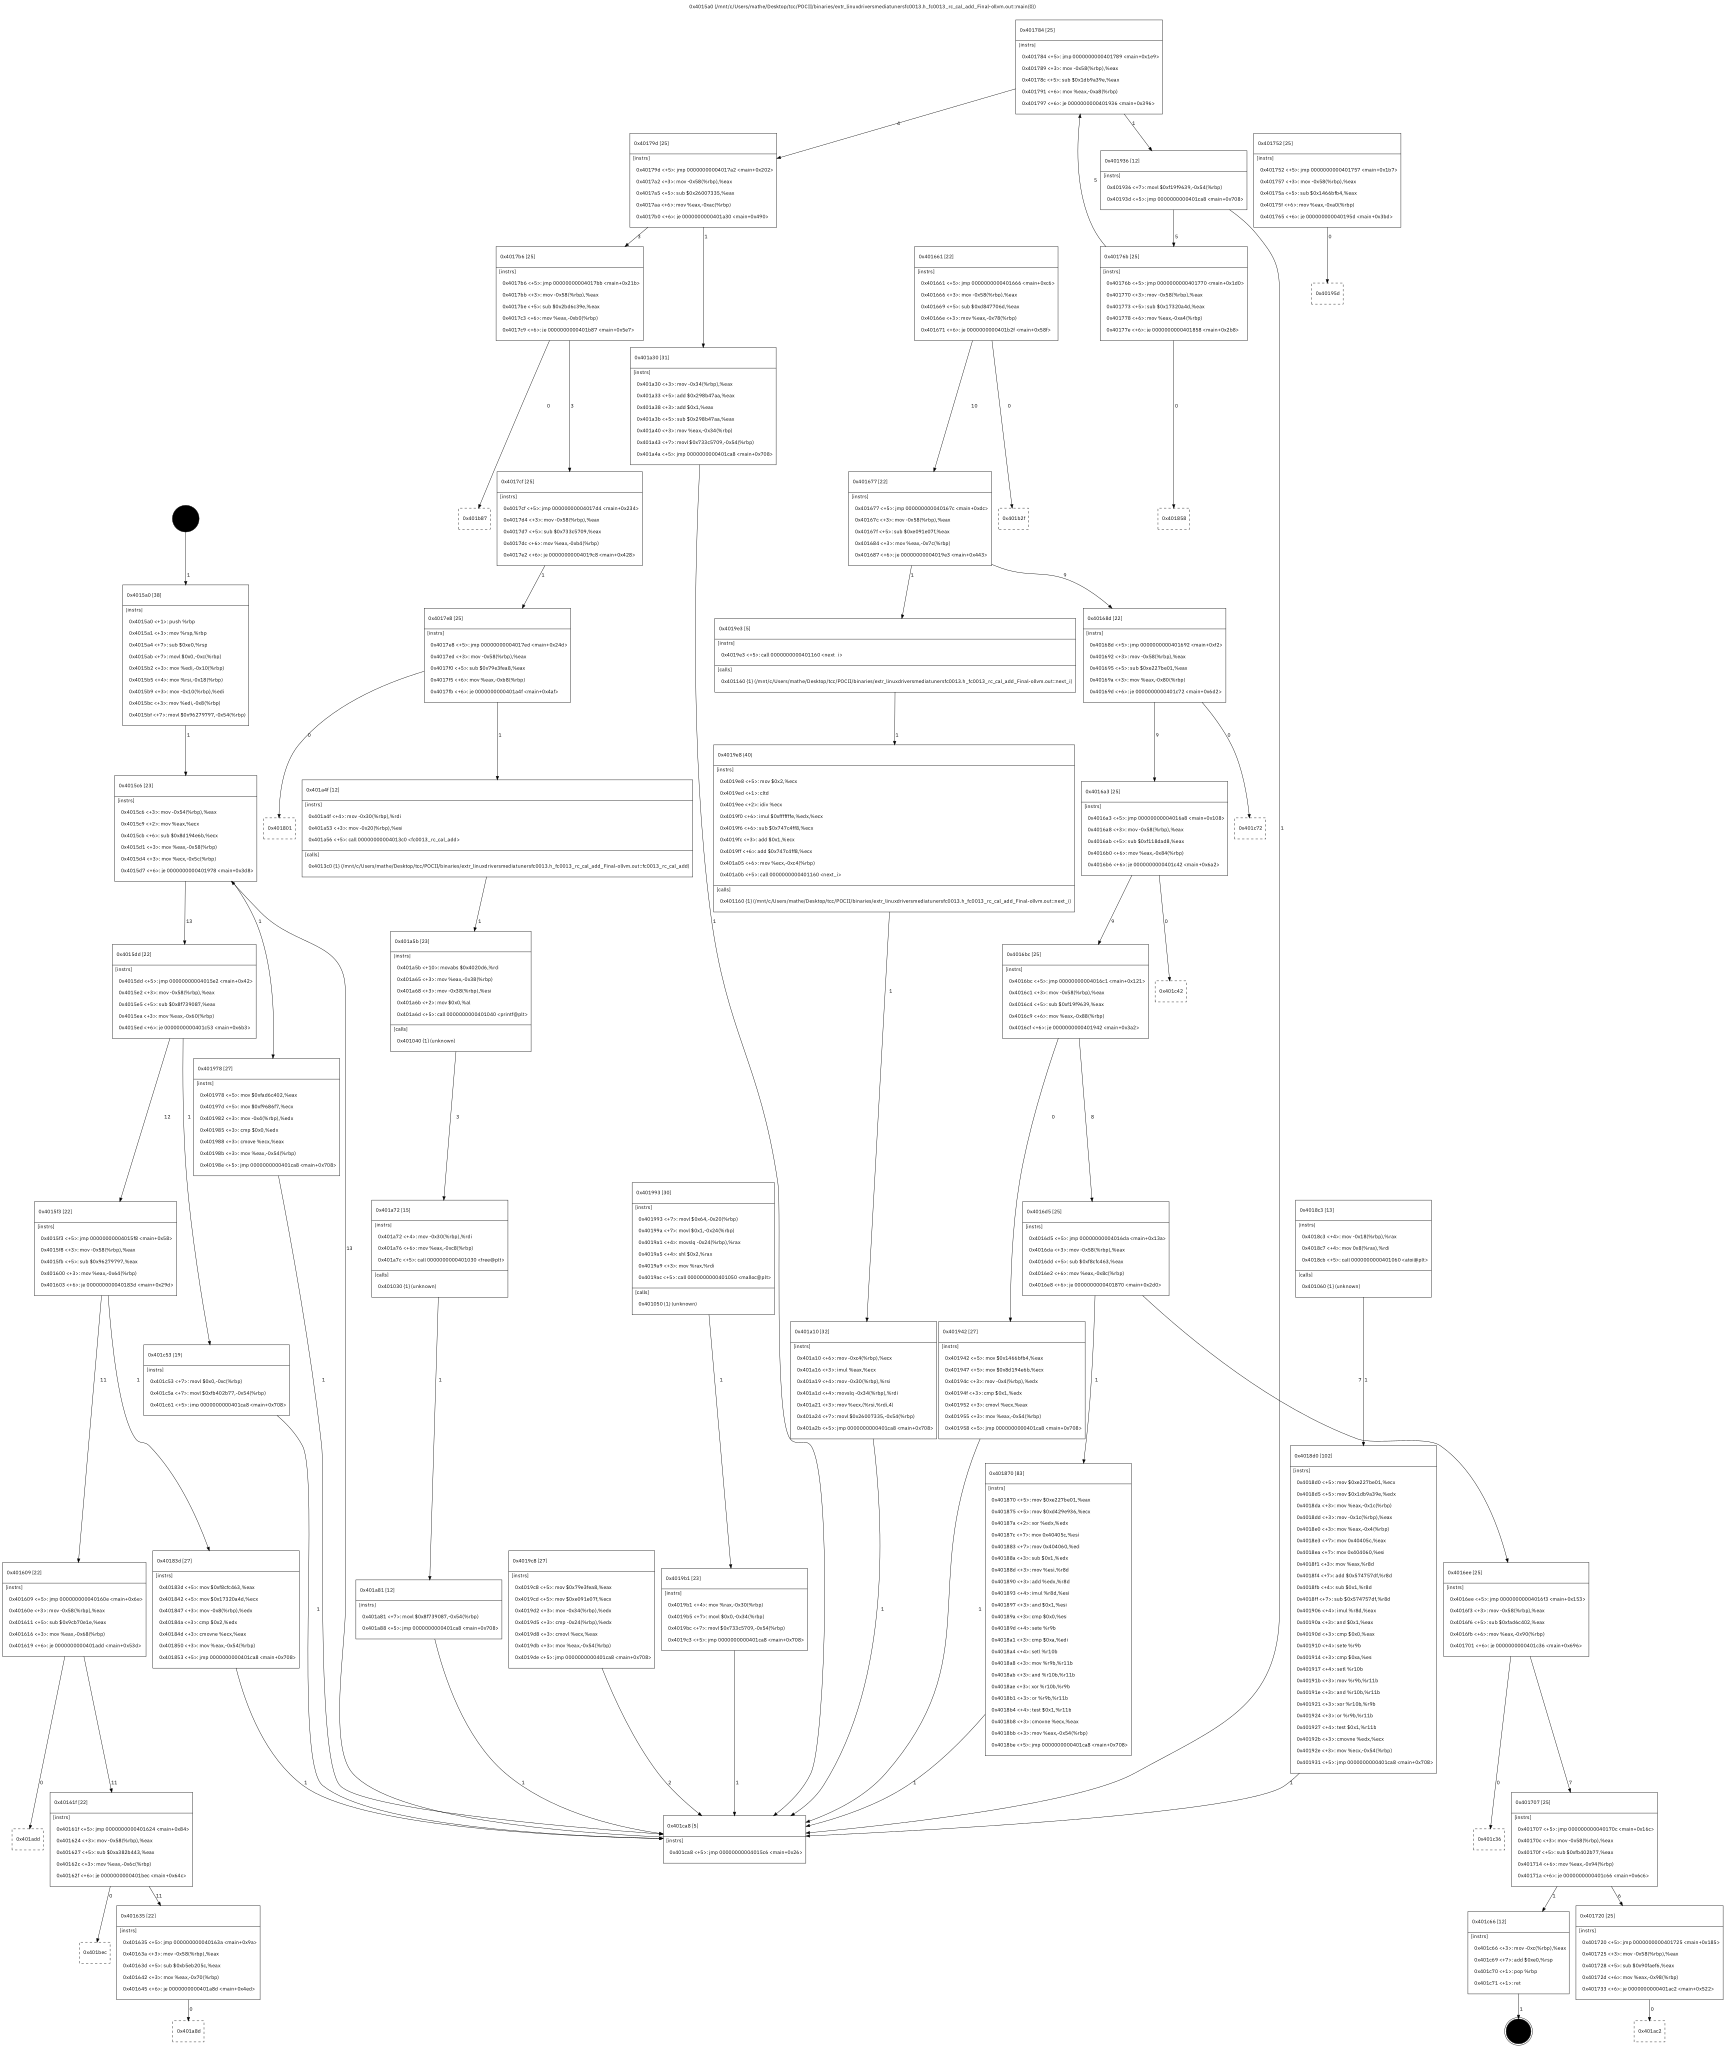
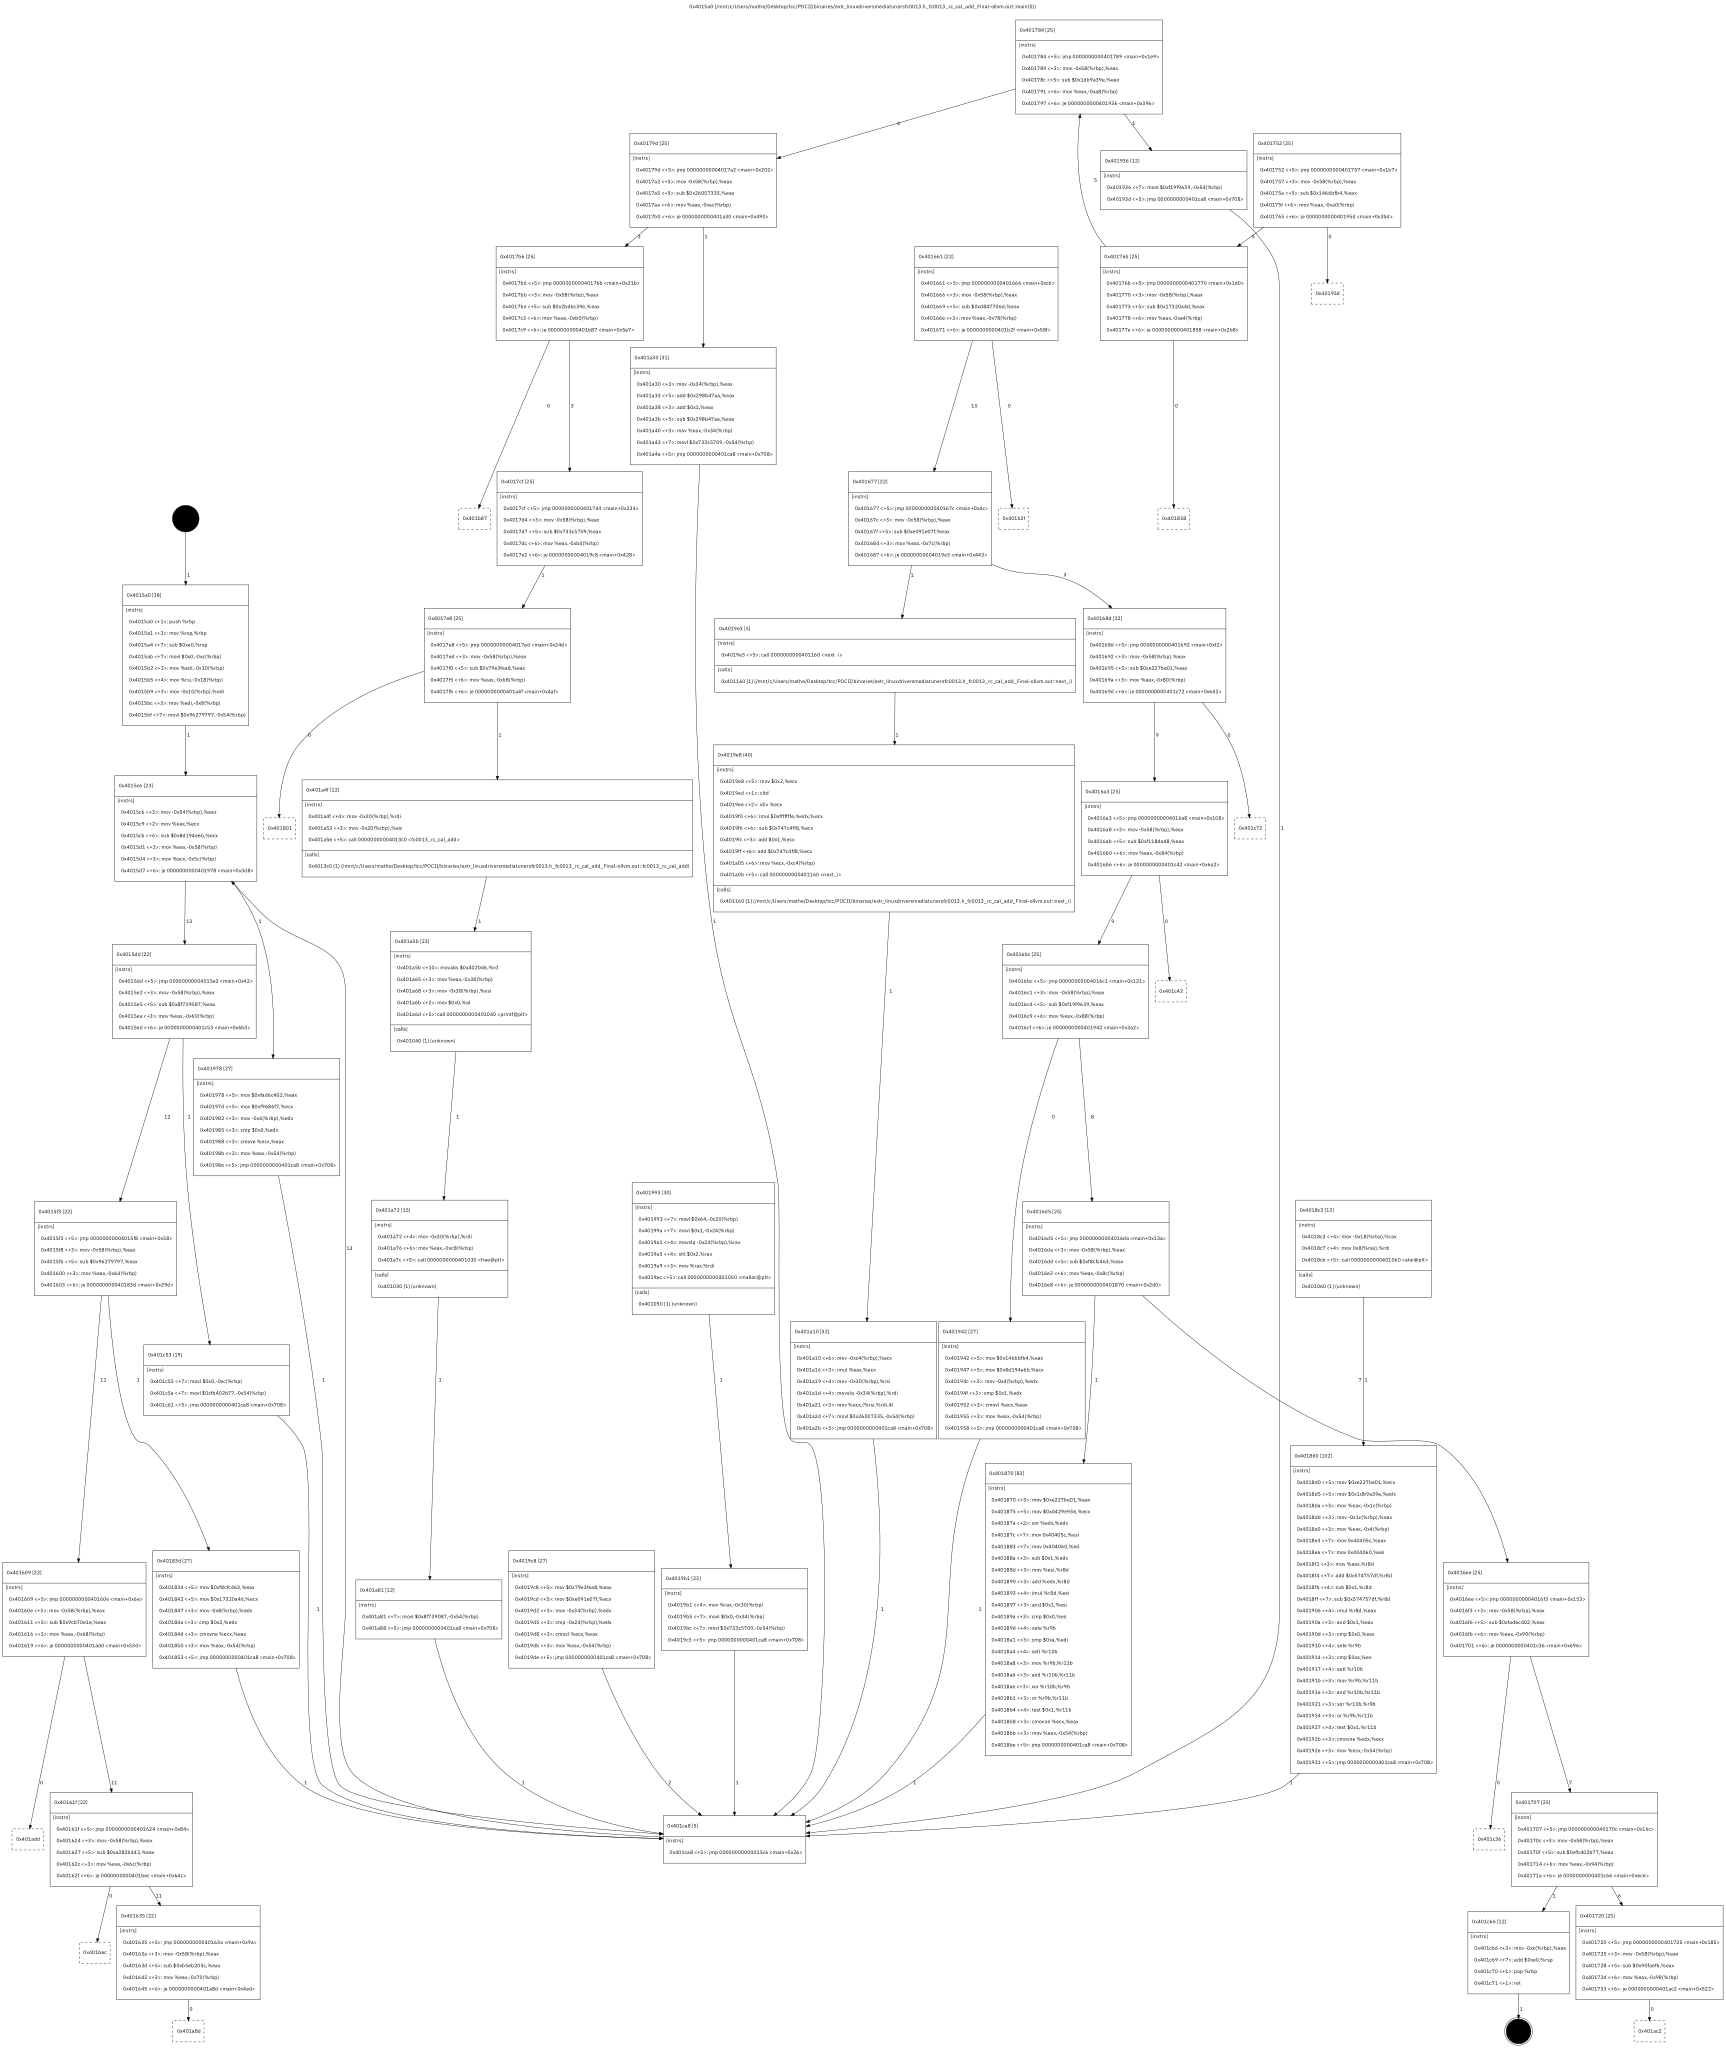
(1174, 226) -> (1252, 236)
(458, 1117) -> (458, 1117)
